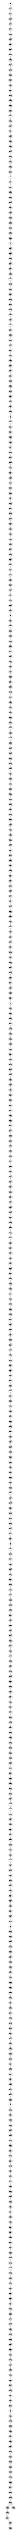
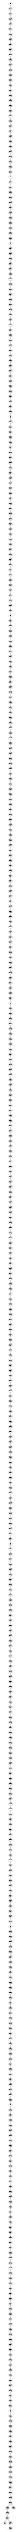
none -> (5, 2523)
